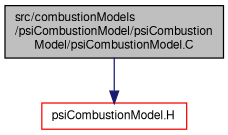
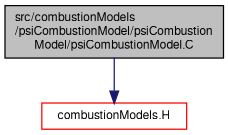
(114, 116) -> (114, 116)
